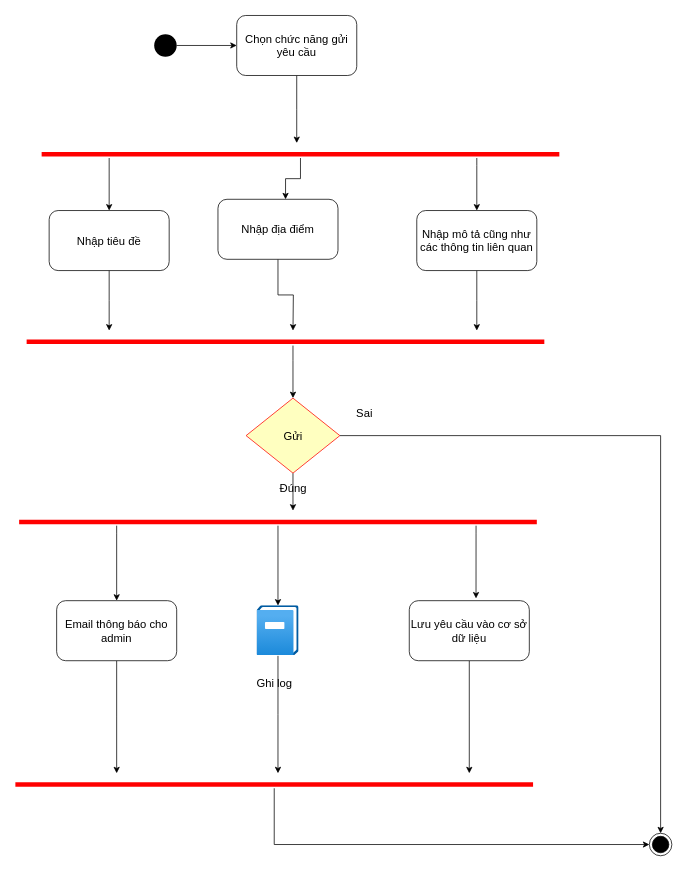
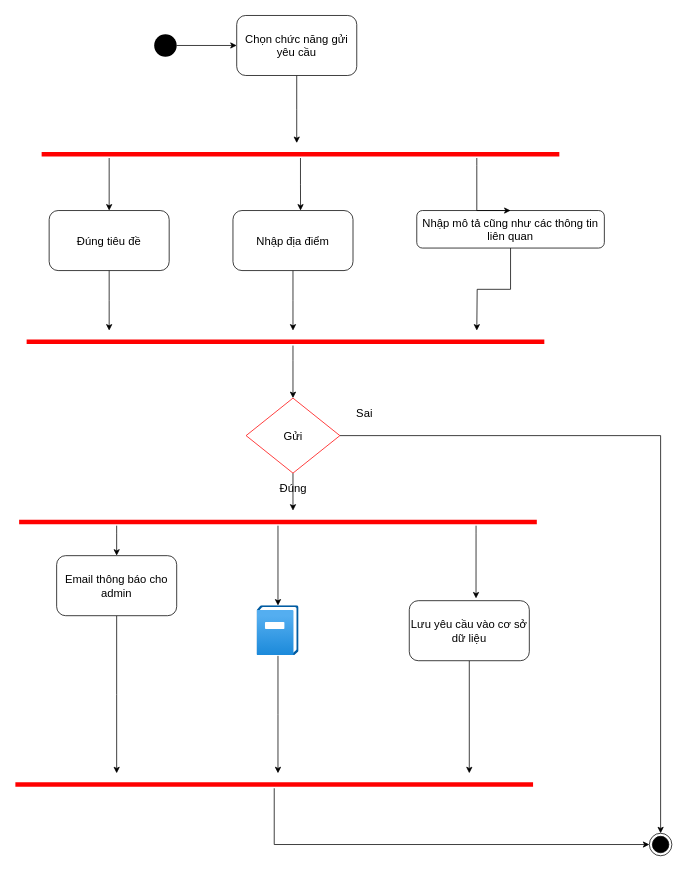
(278, 229) -> (293, 240)
(109, 240) -> (109, 240)
(477, 240) -> (510, 229)
(293, 435) -> (293, 435)
(117, 630) -> (117, 585)
(274, 683) -> none
